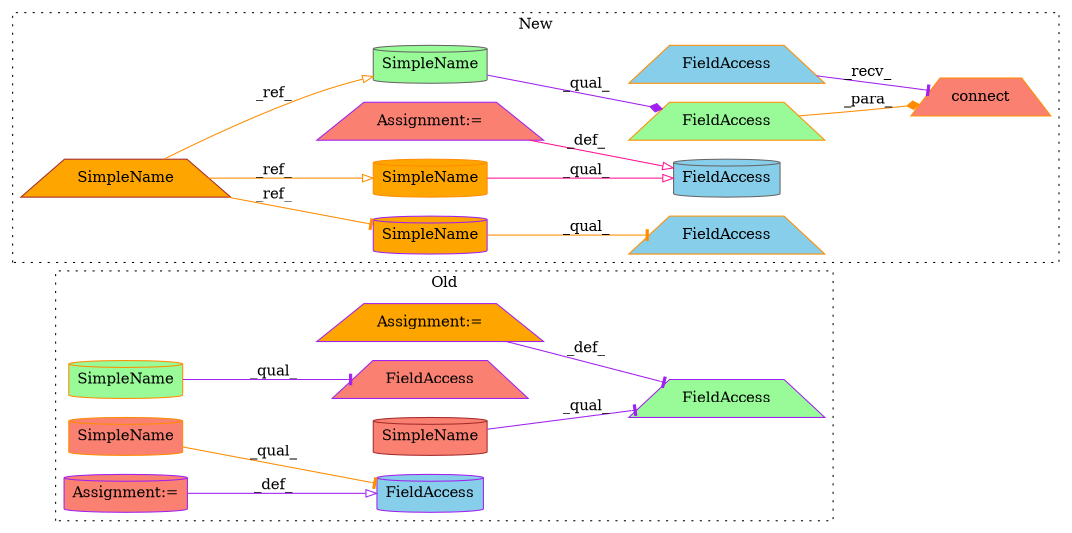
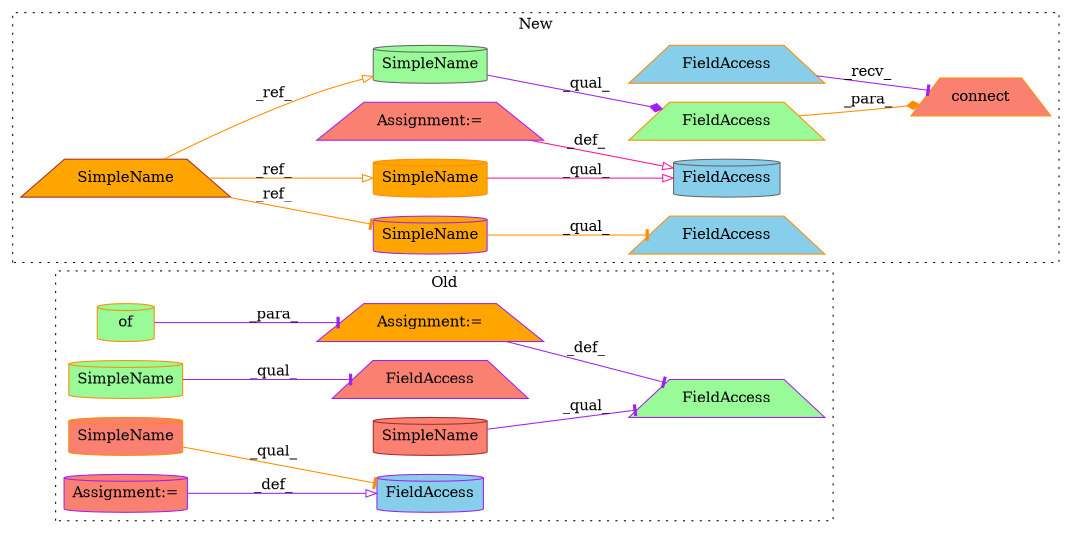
none -> (126, 323)
